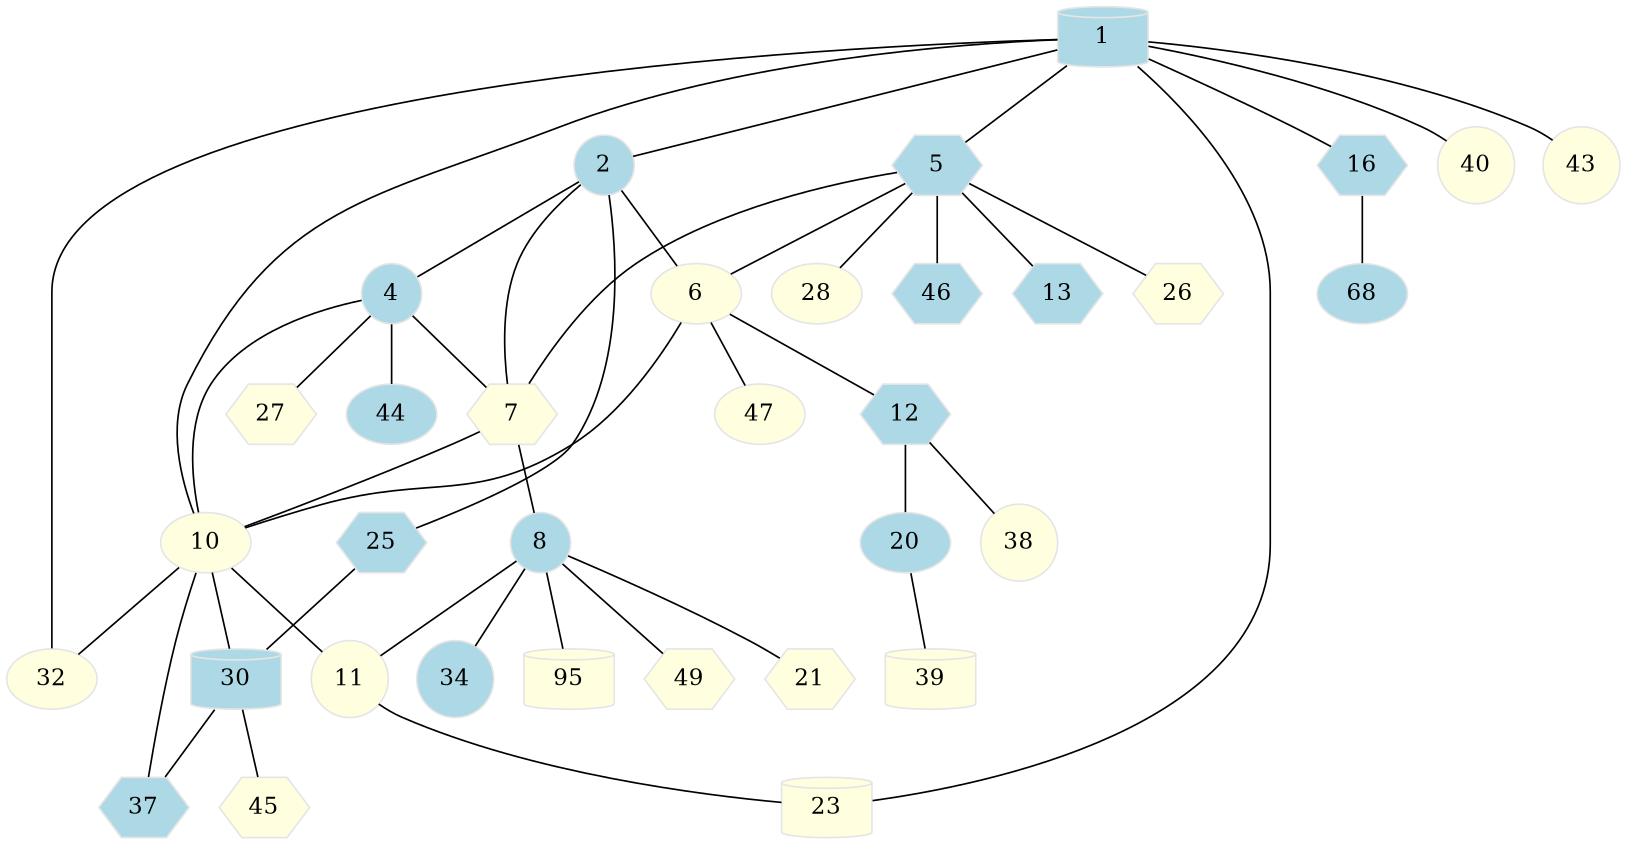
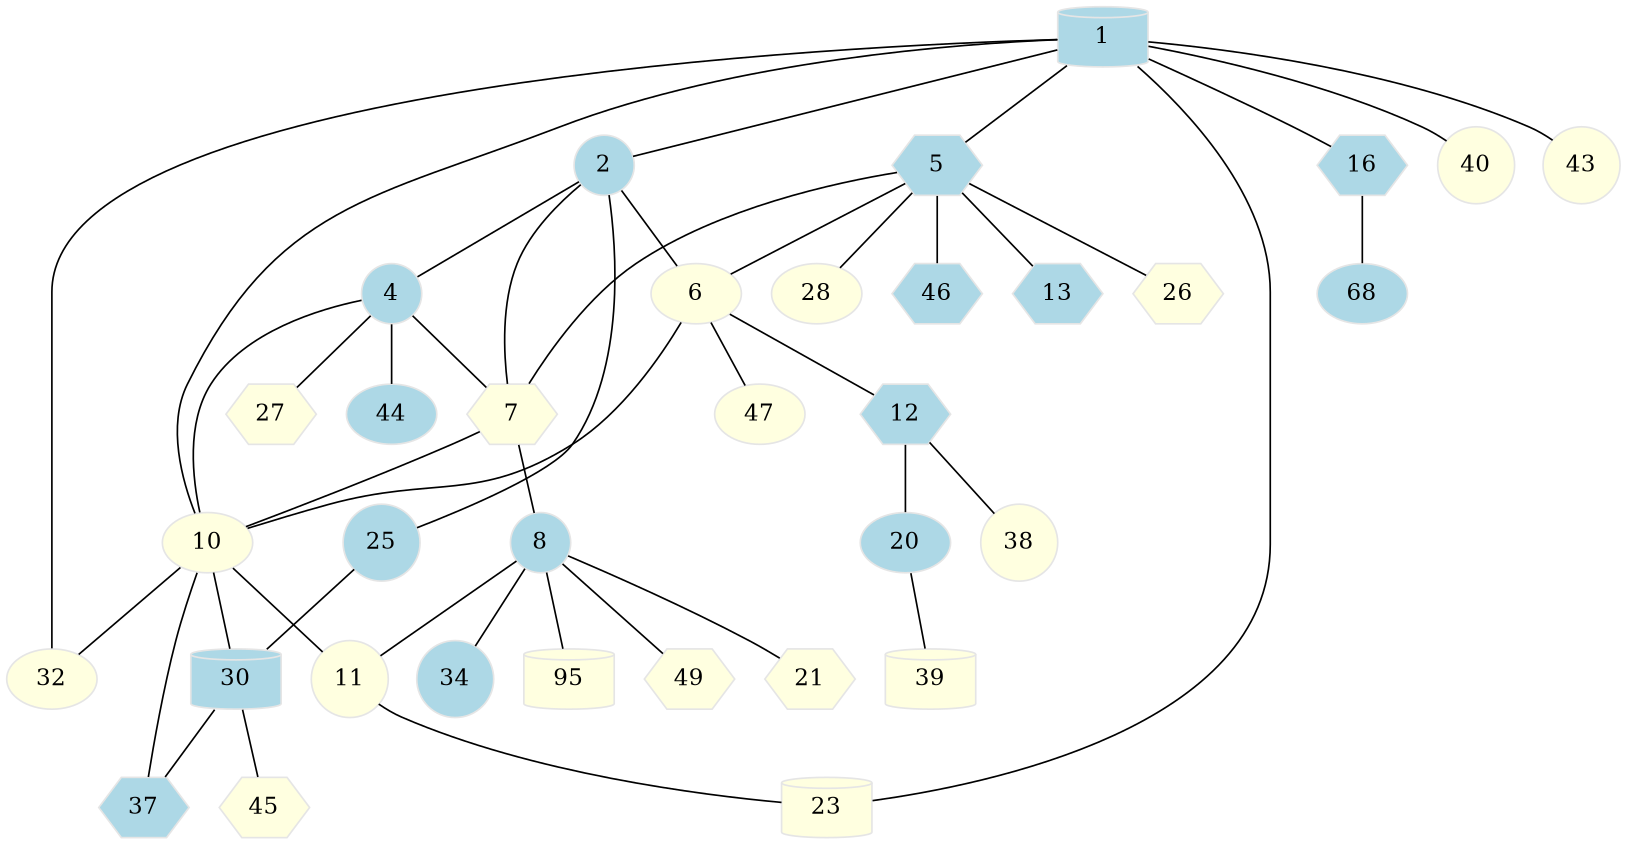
(382, 543) -> (382, 543)
